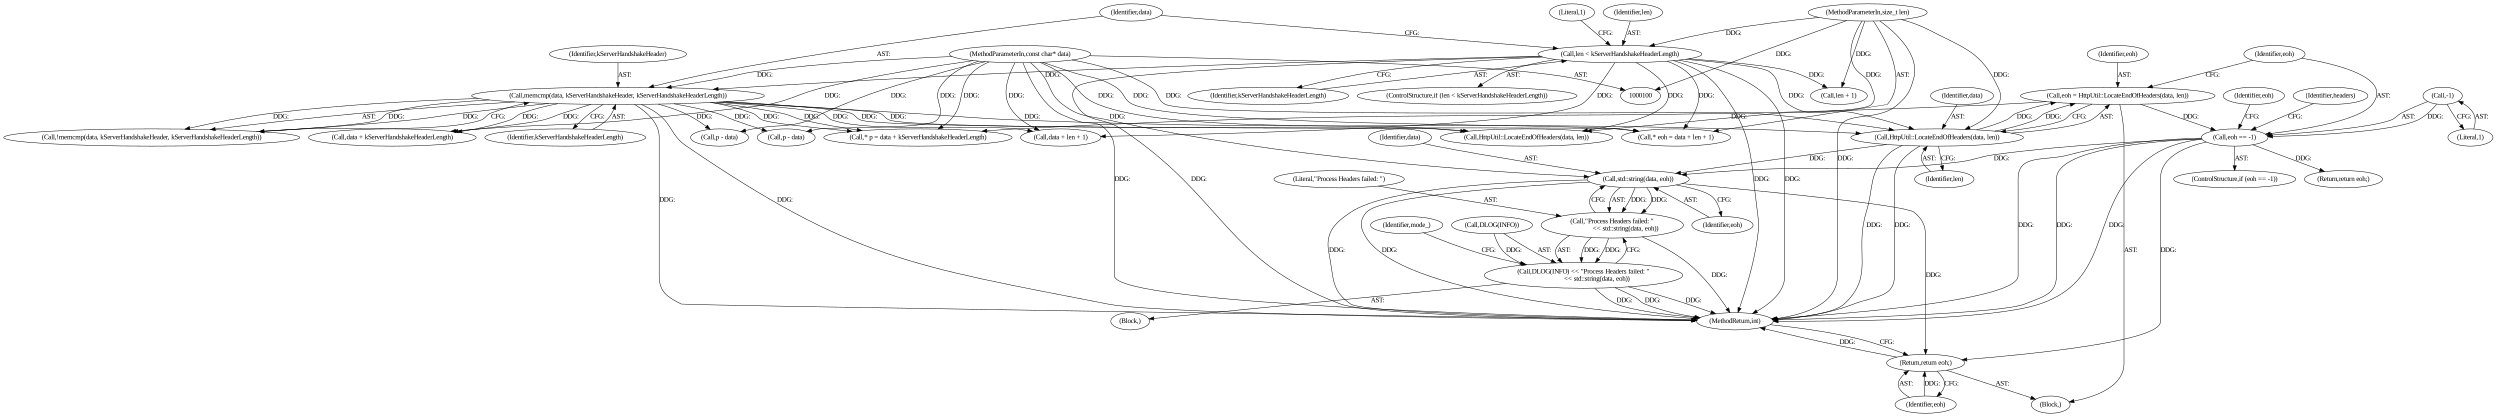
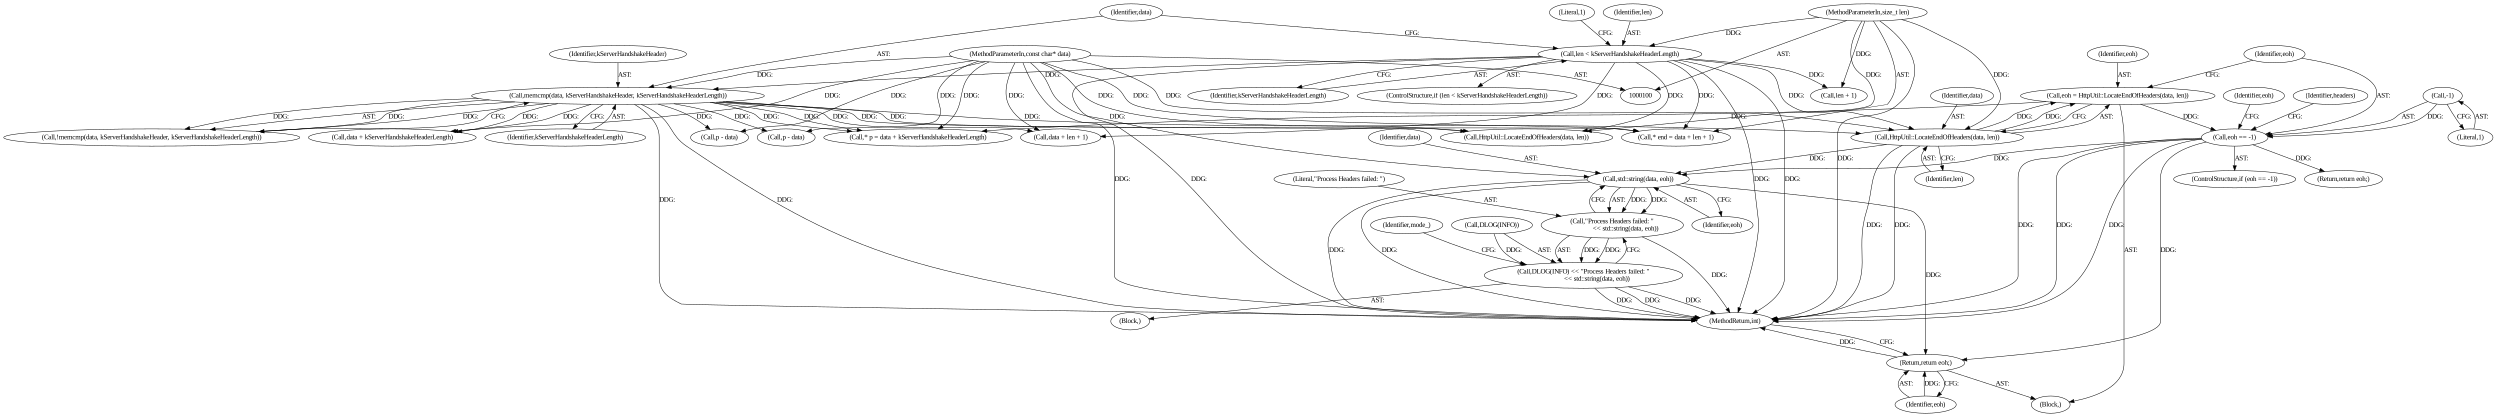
(1785, 54) -> (1785, 54)
(1676, 138) -> (1676, 138)
